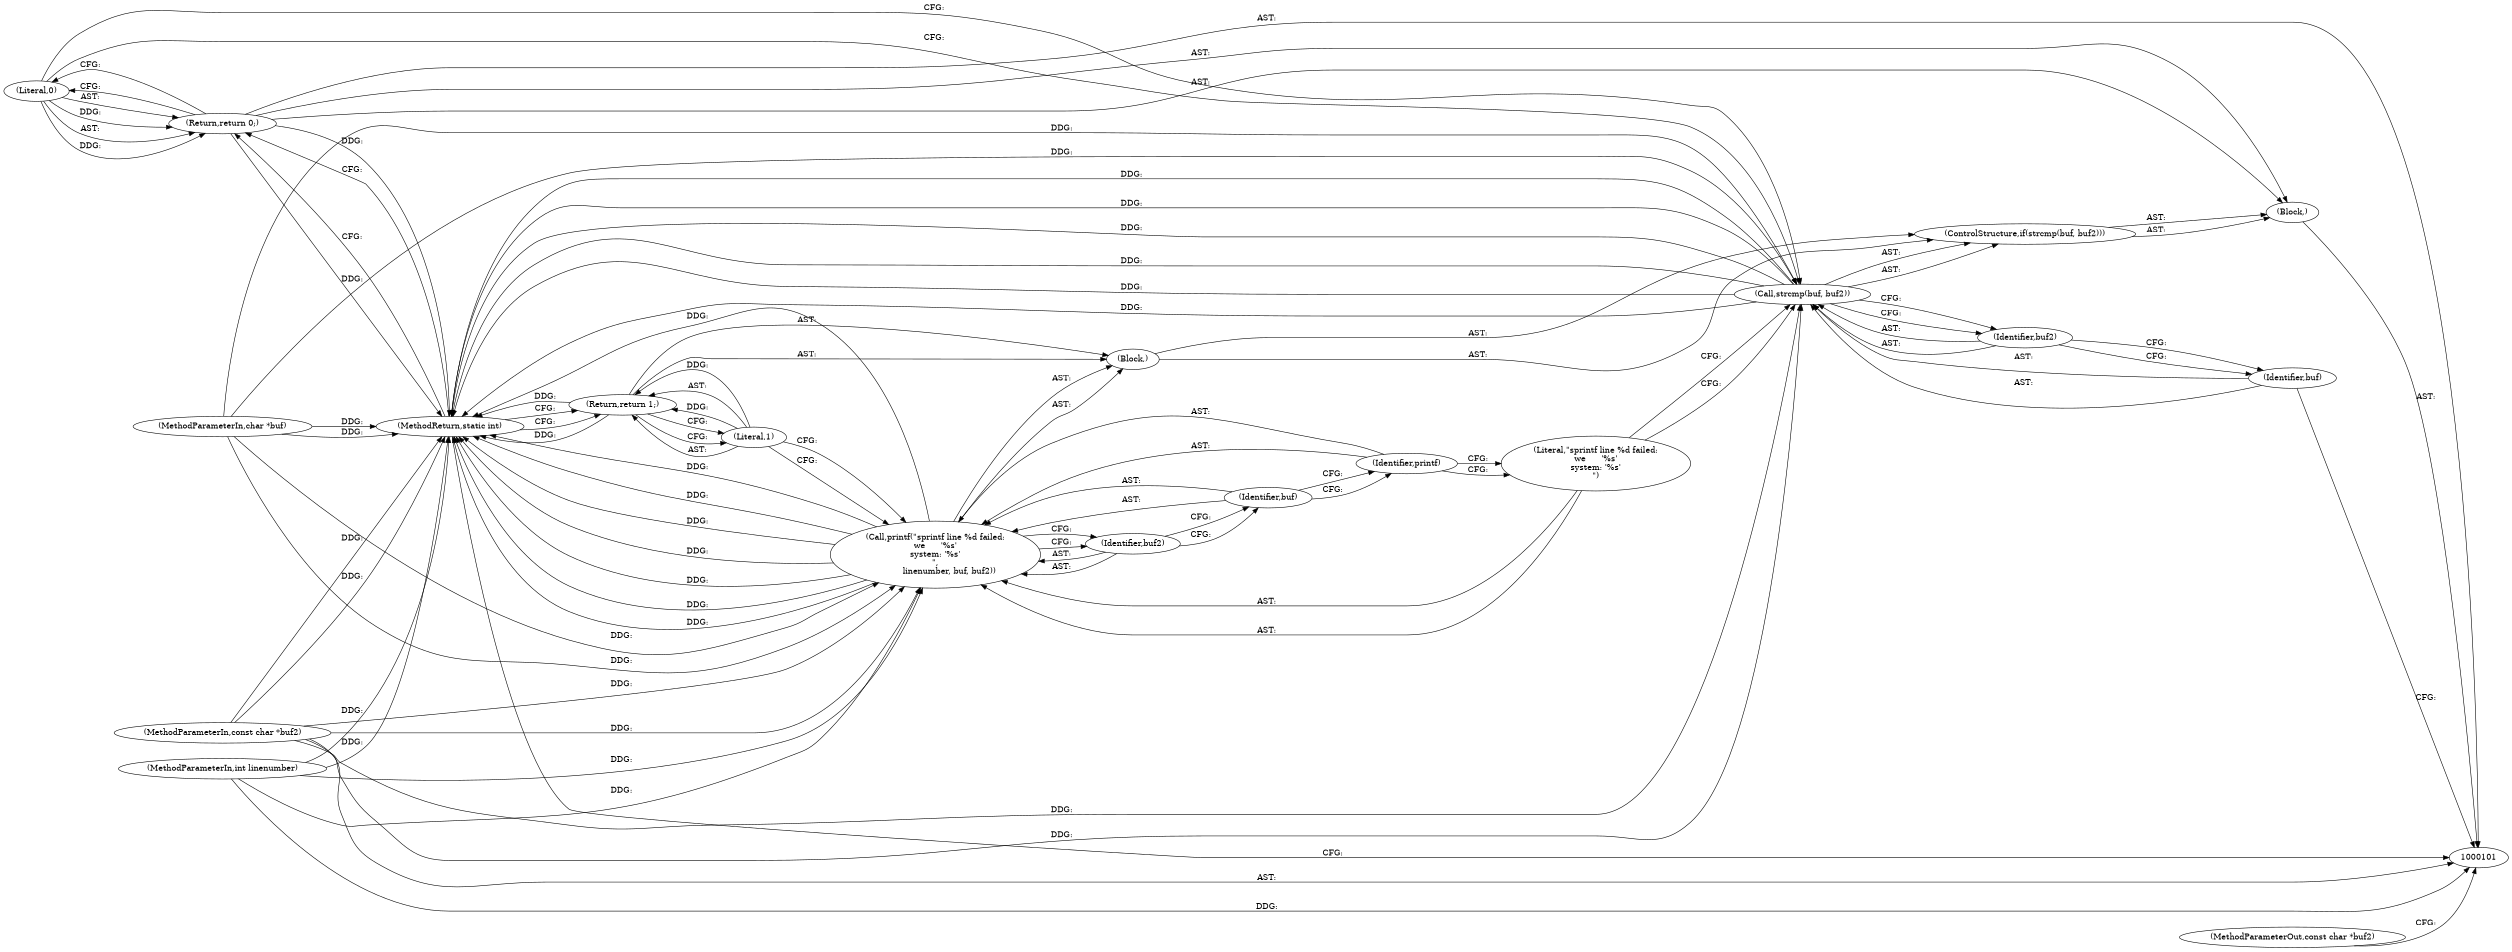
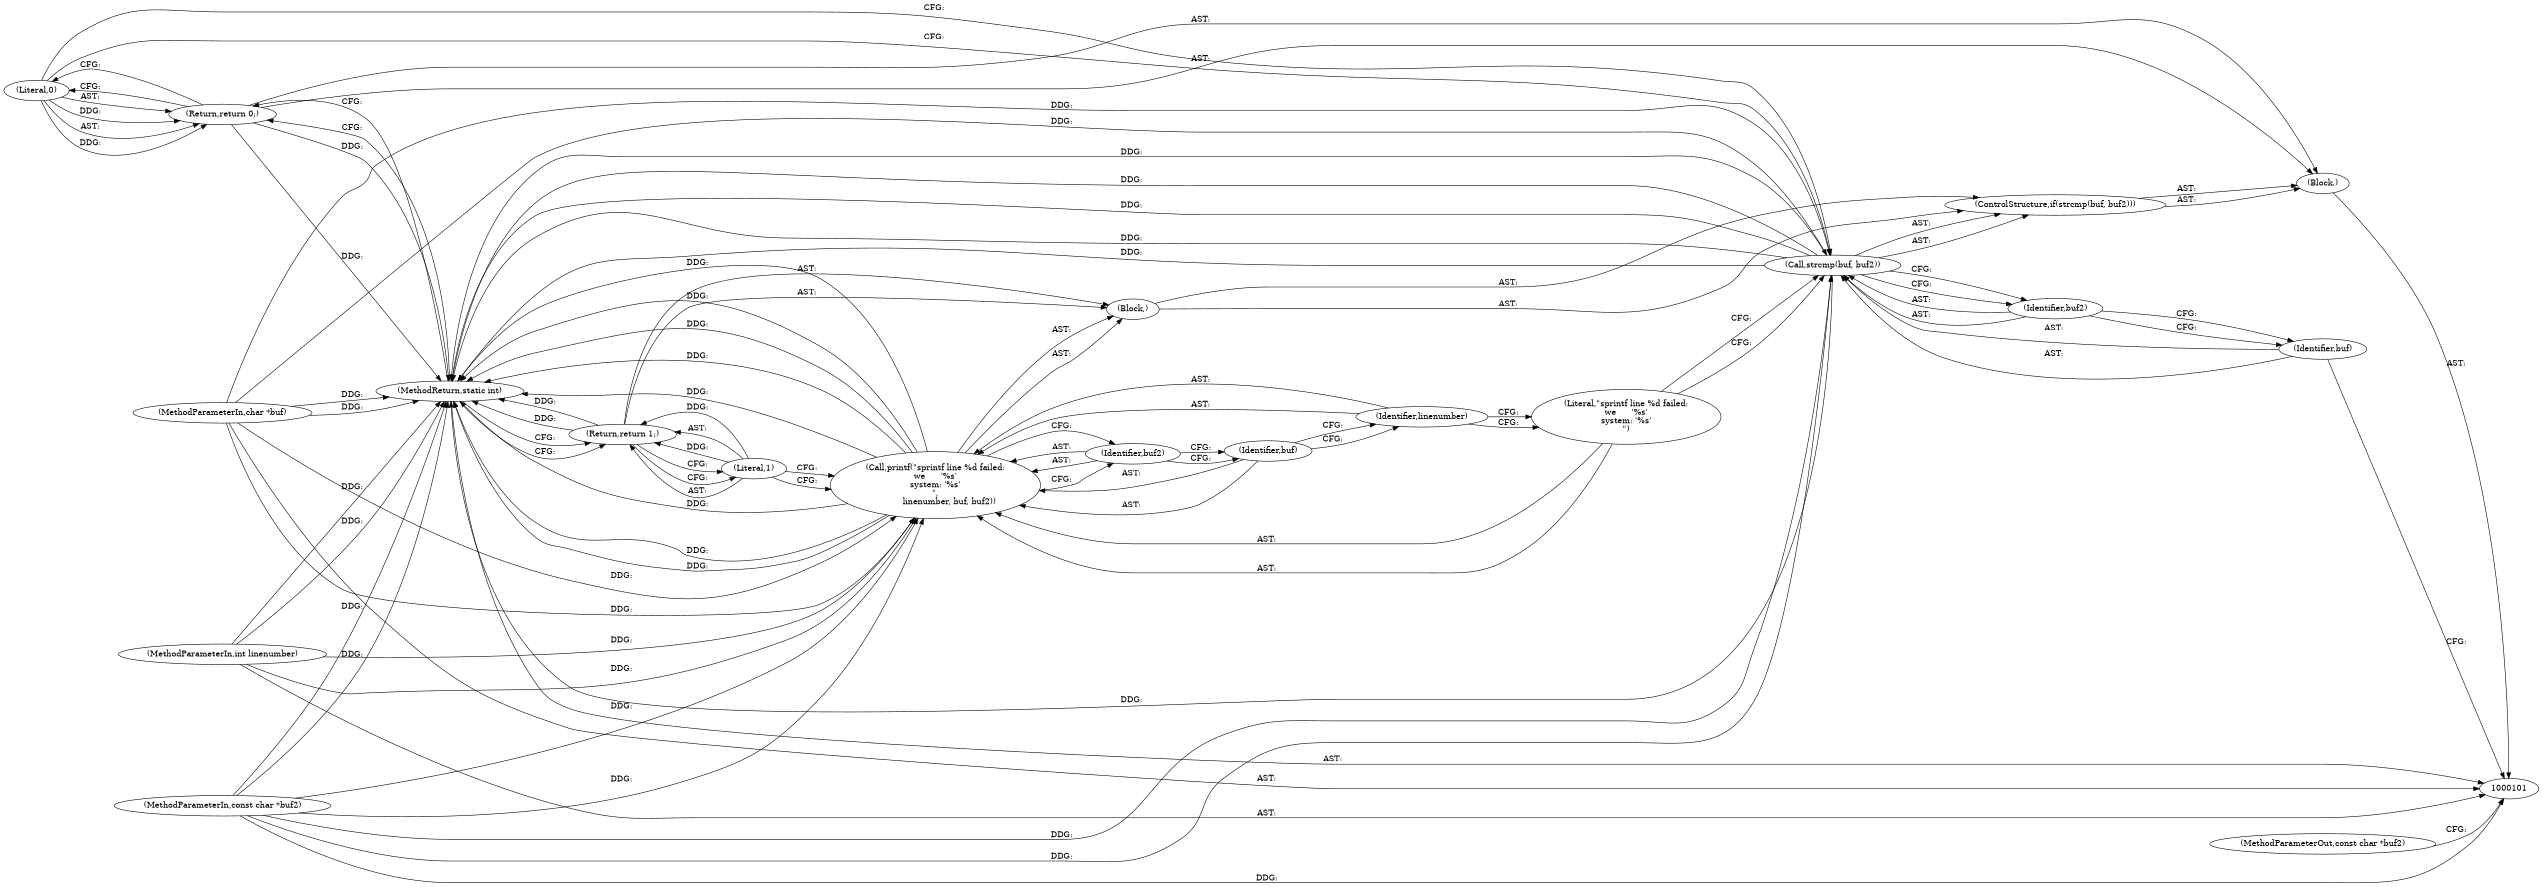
(1701, 22) -> (1286, 787)
(1407, 464) -> (1422, 417)
(1334, 853) -> (1334, 759)
(1268, 878) -> (1268, 878)
(1268, 907) -> (1268, 813)
